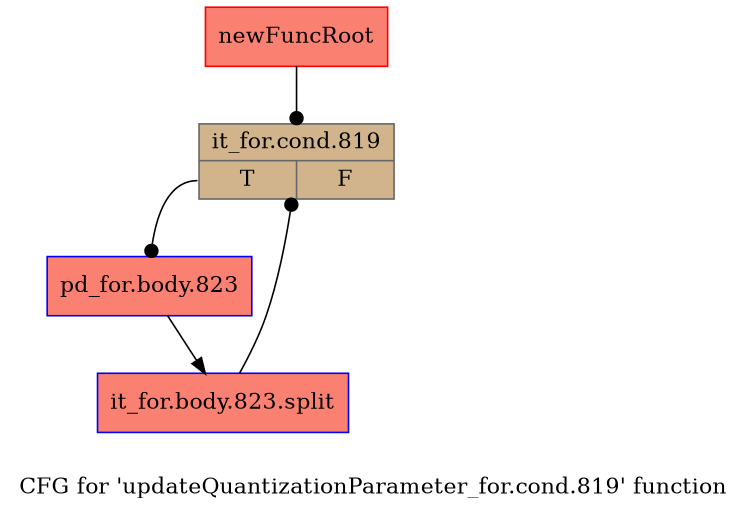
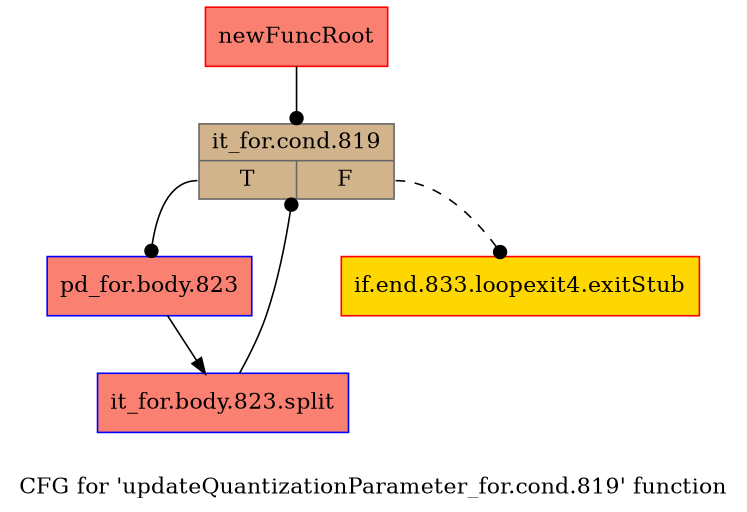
none -> (520, 286)
